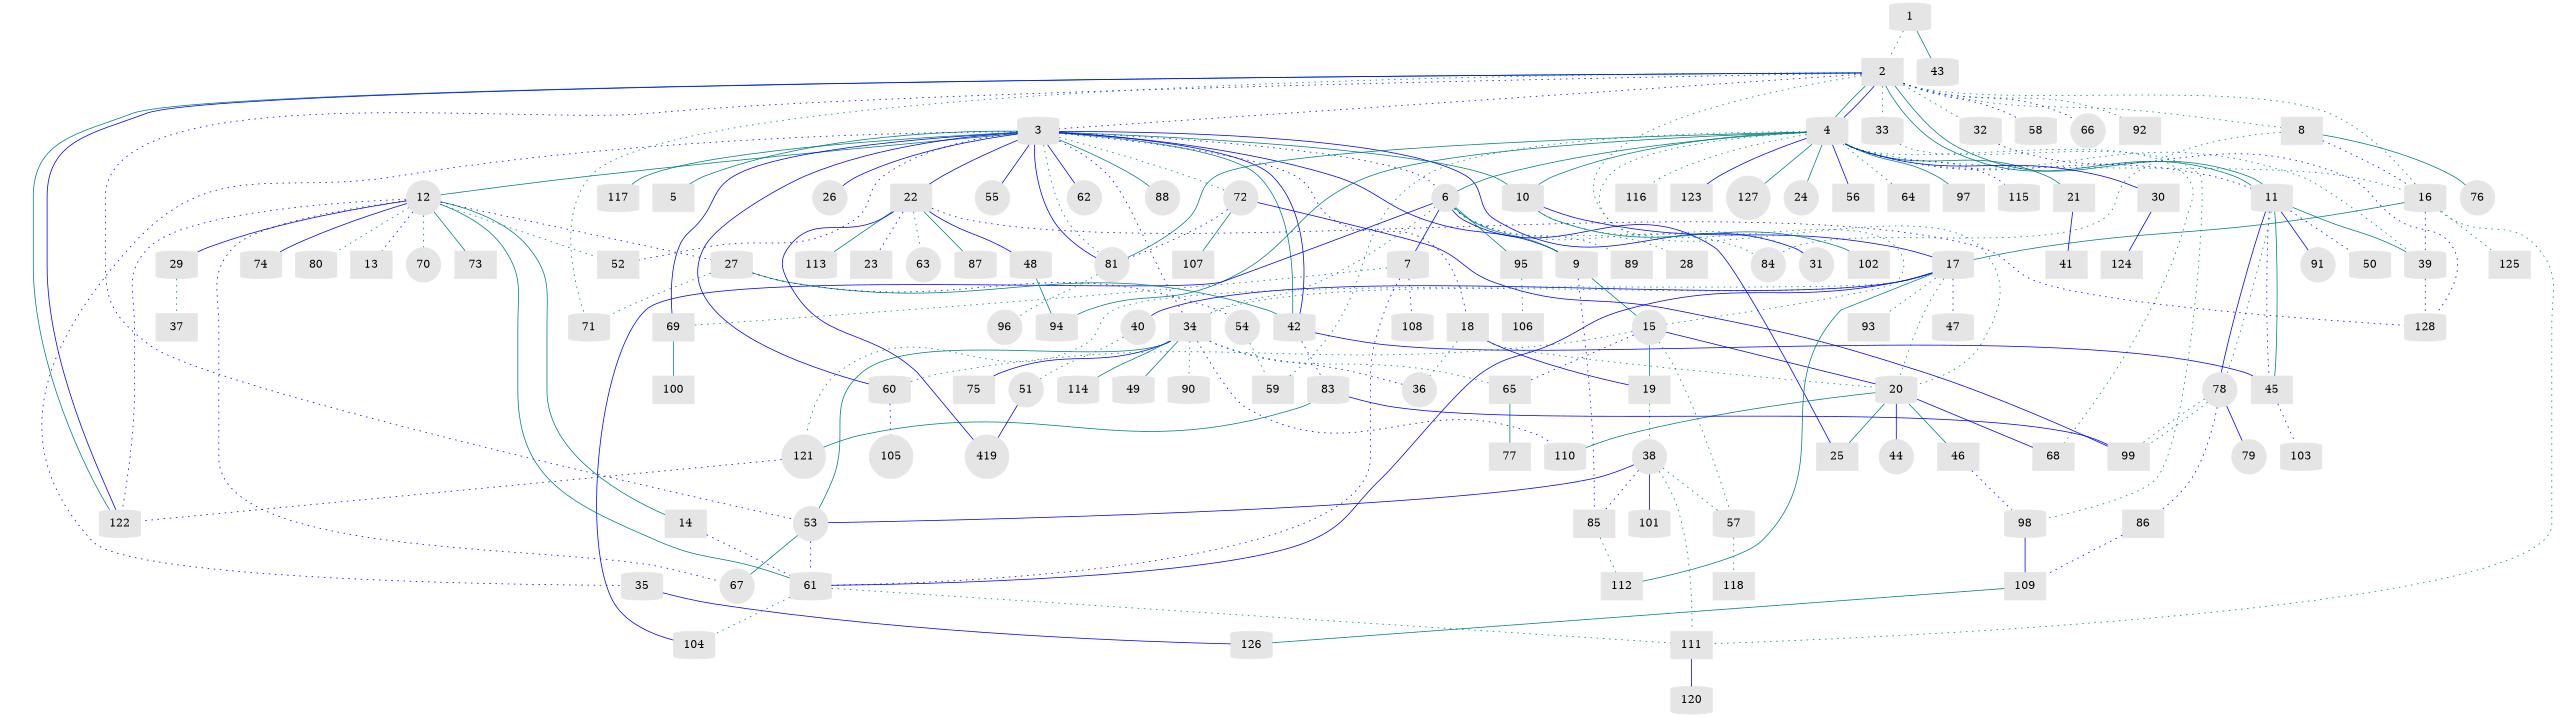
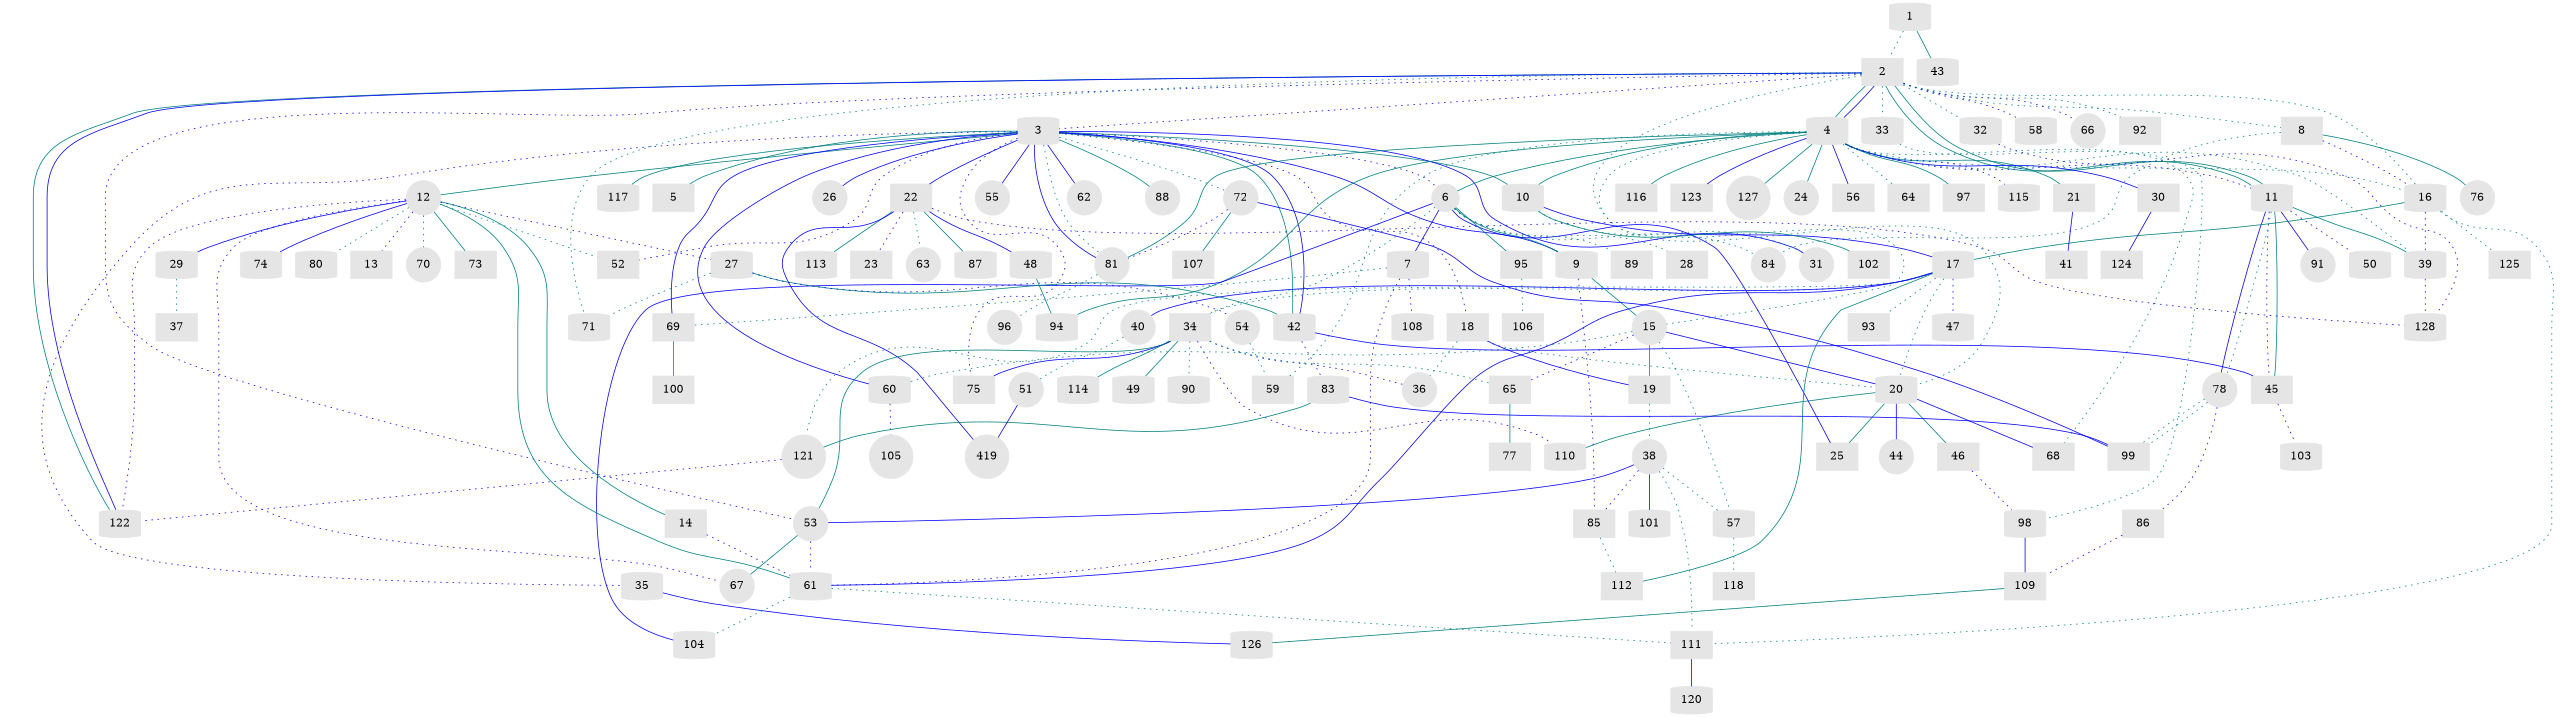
(1727, 152) -> (1727, 152)
(1134, 217) -> (1052, 242)
(2249, 457) -> none
